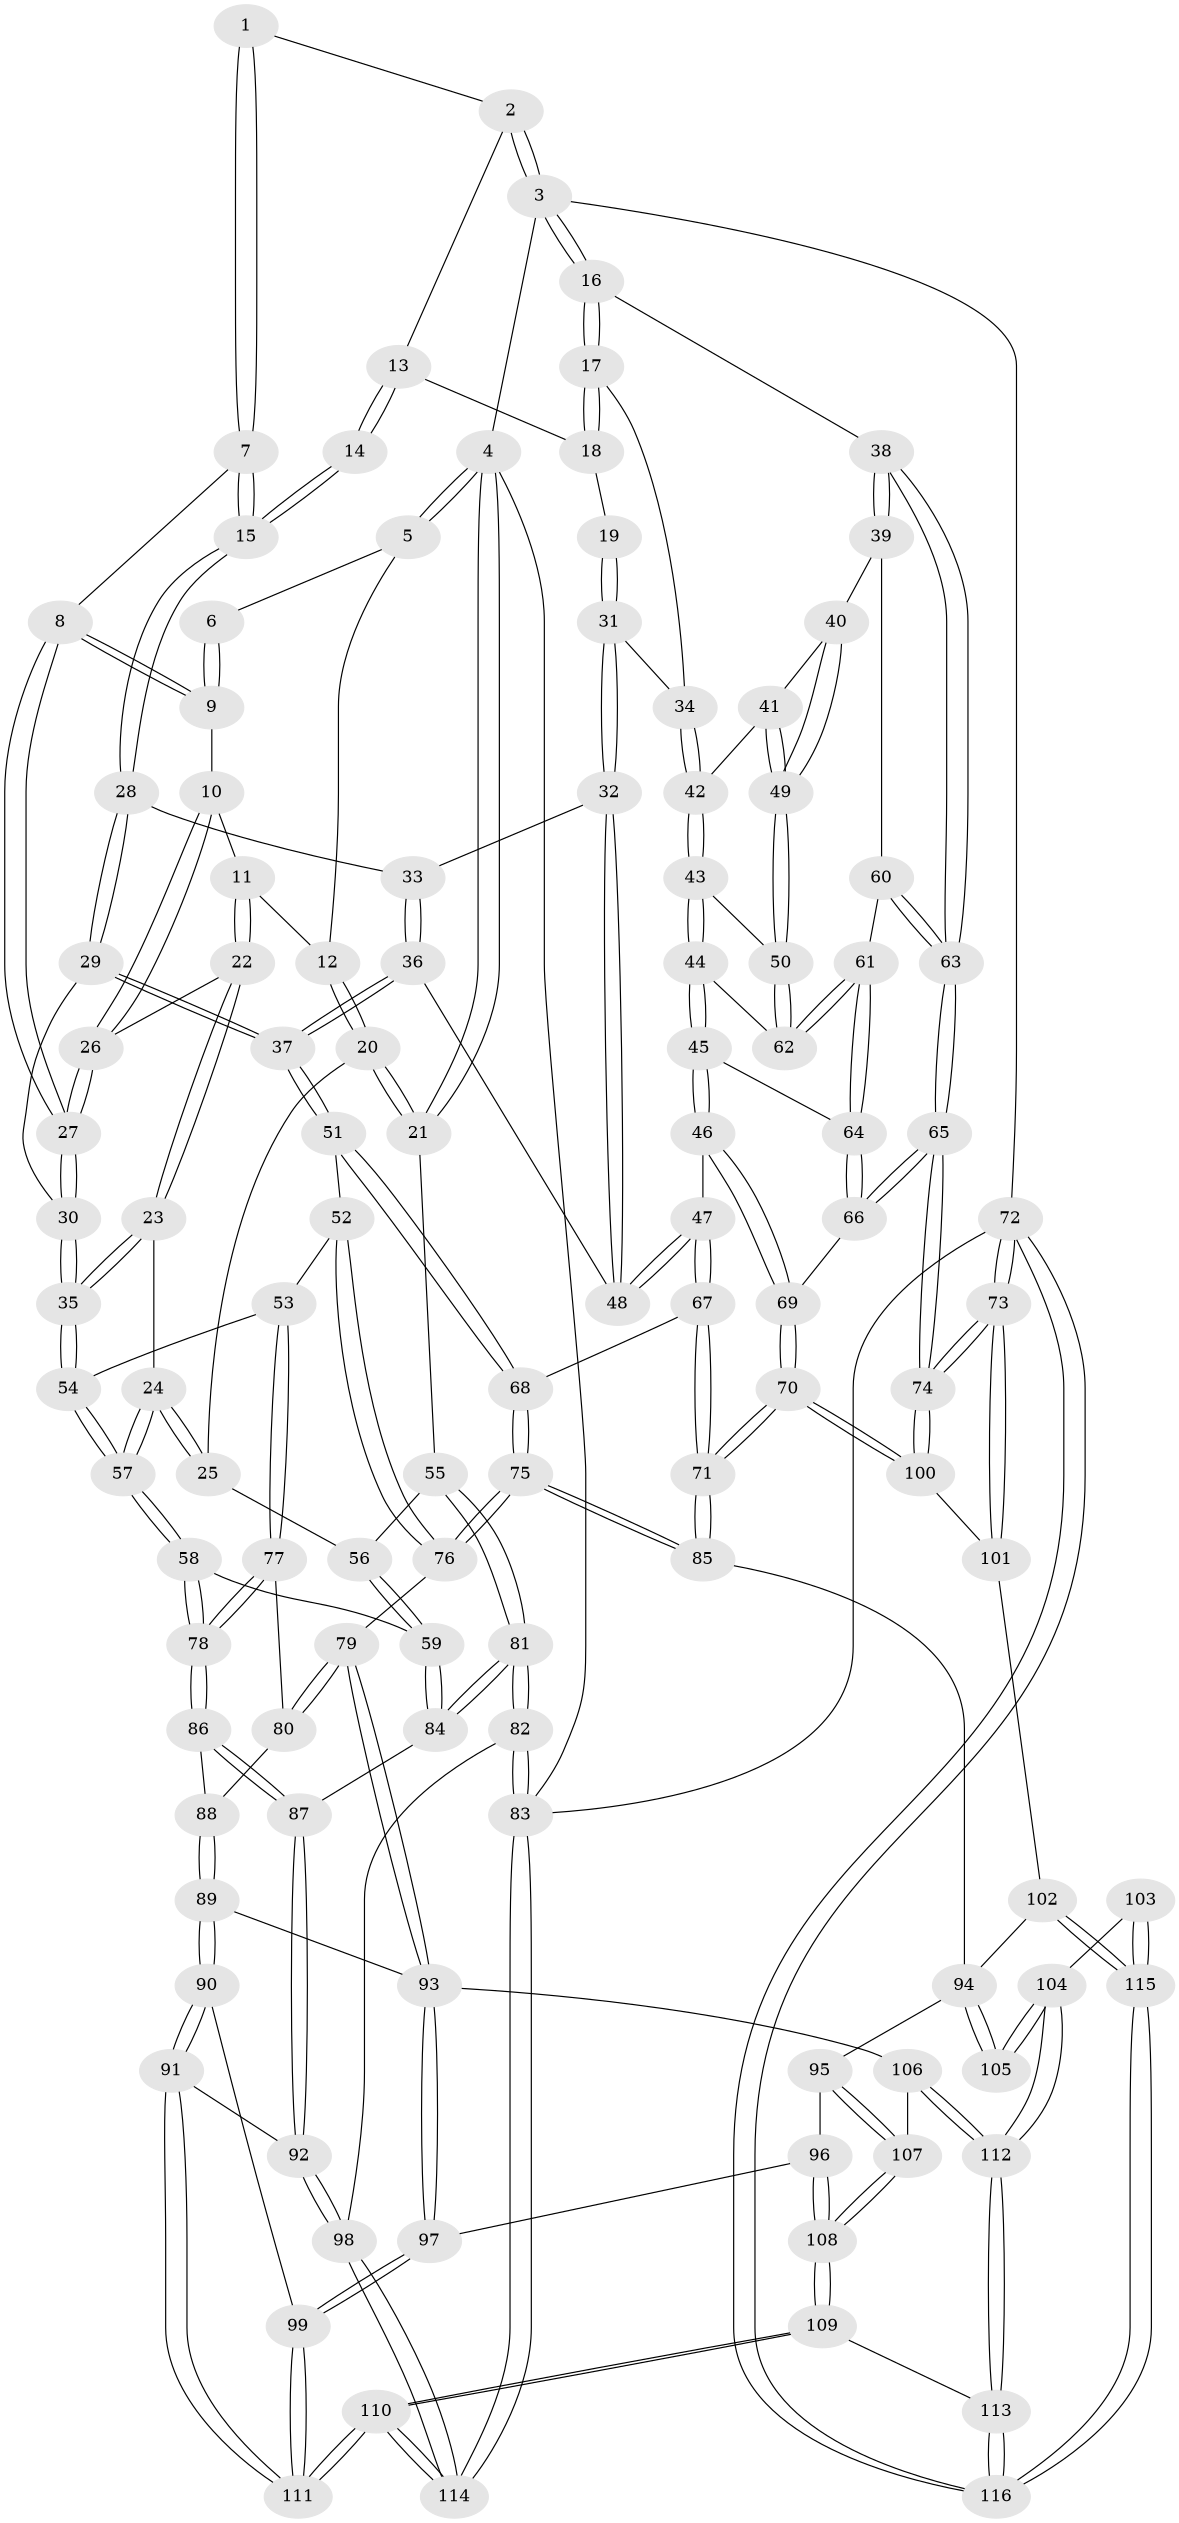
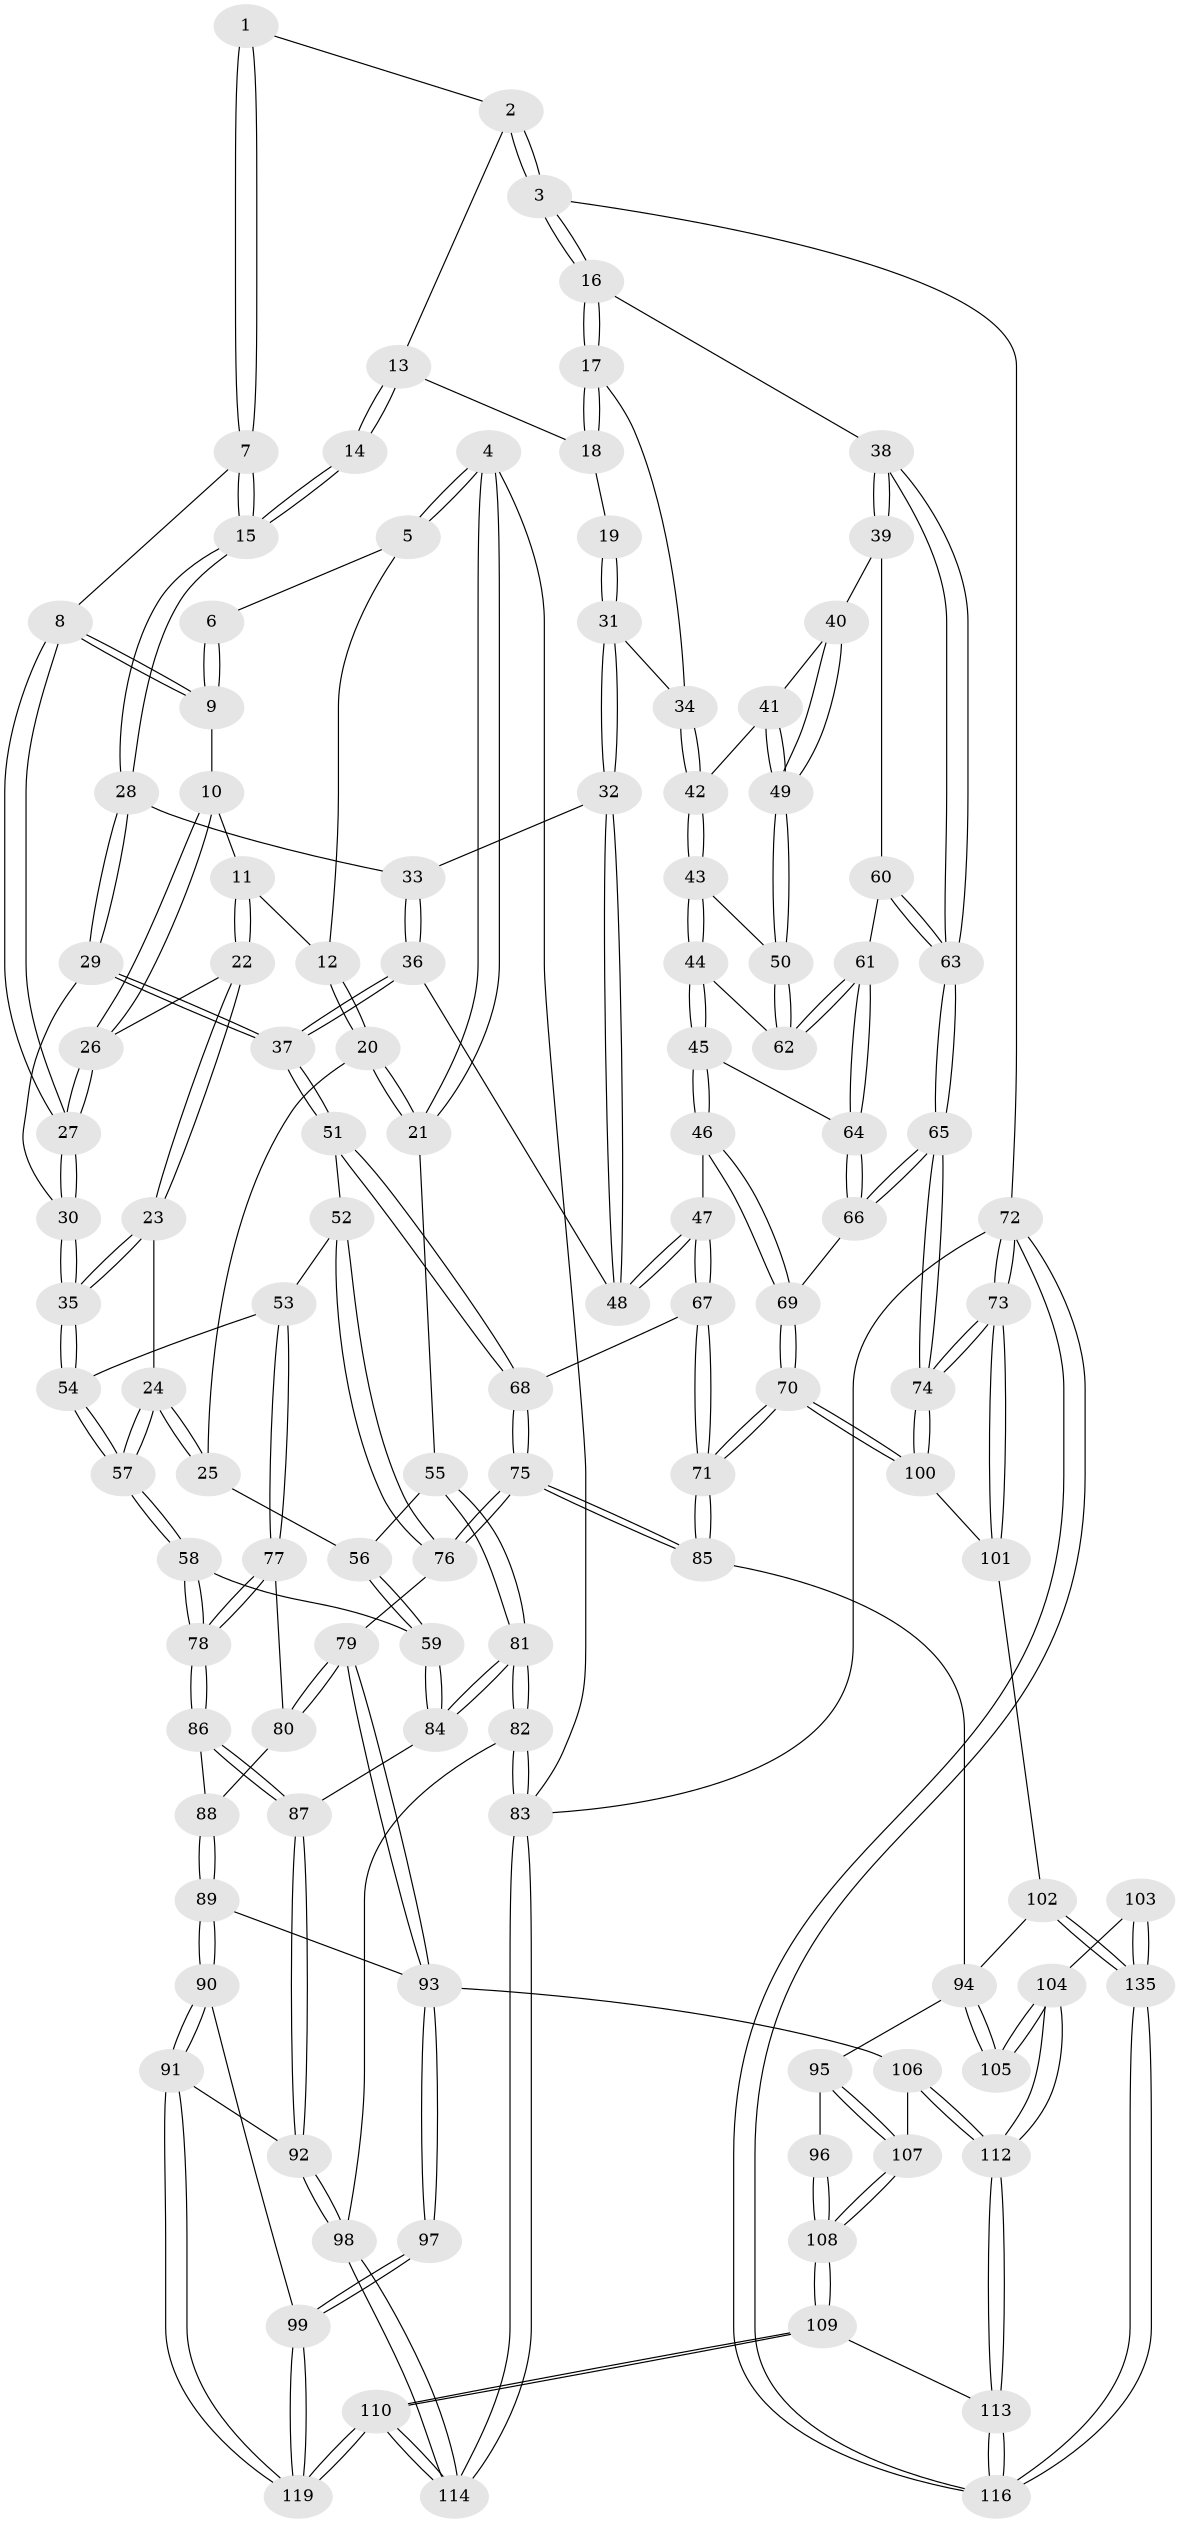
(514, 324) -> none
(1141, 1986) -> (1141, 1986)
(625, 2199) -> none
(298, 2497) -> (298, 2497)
